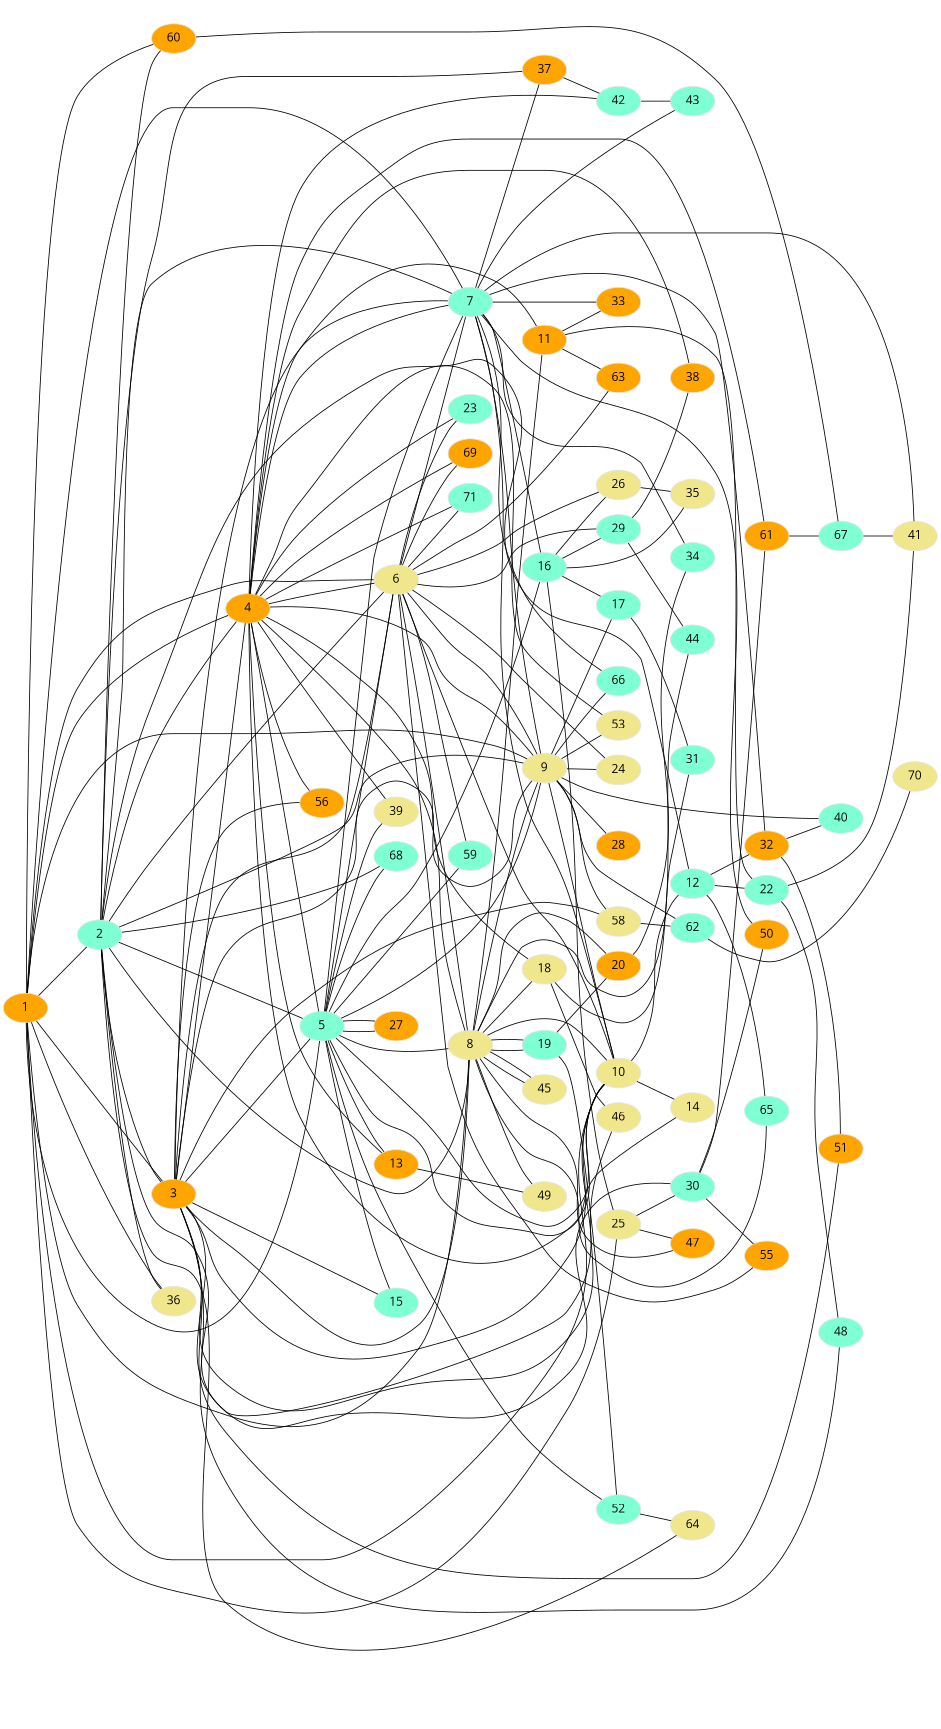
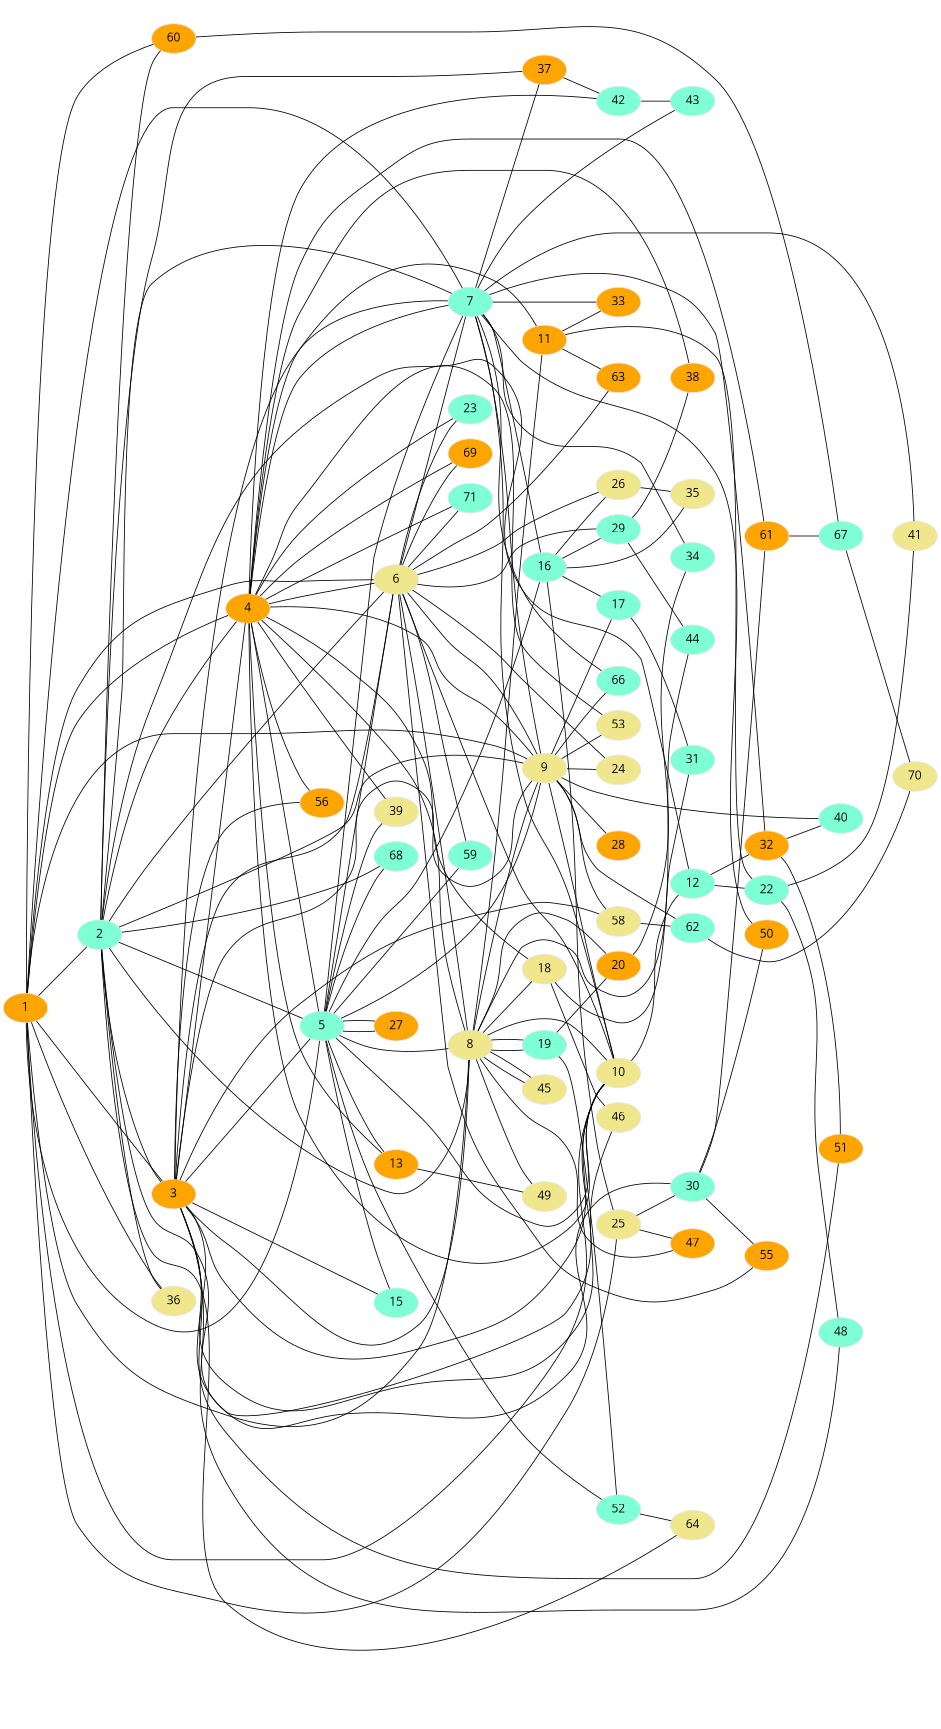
(878, 536) -> (878, 656)
(693, 1108) -> none
(767, 1111) -> none
